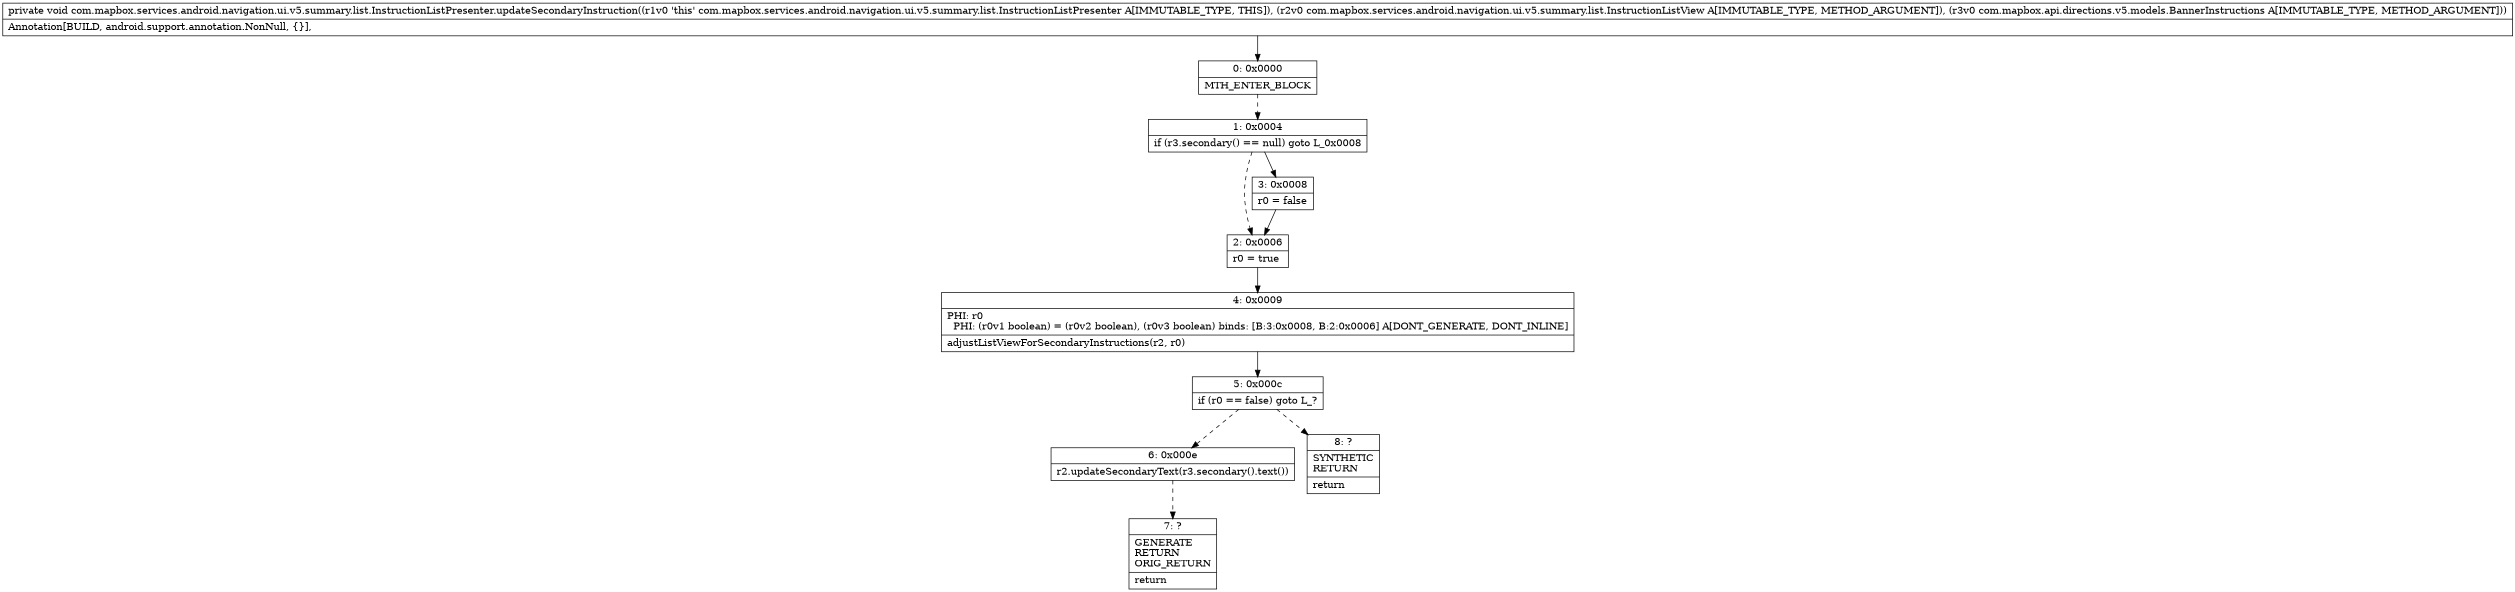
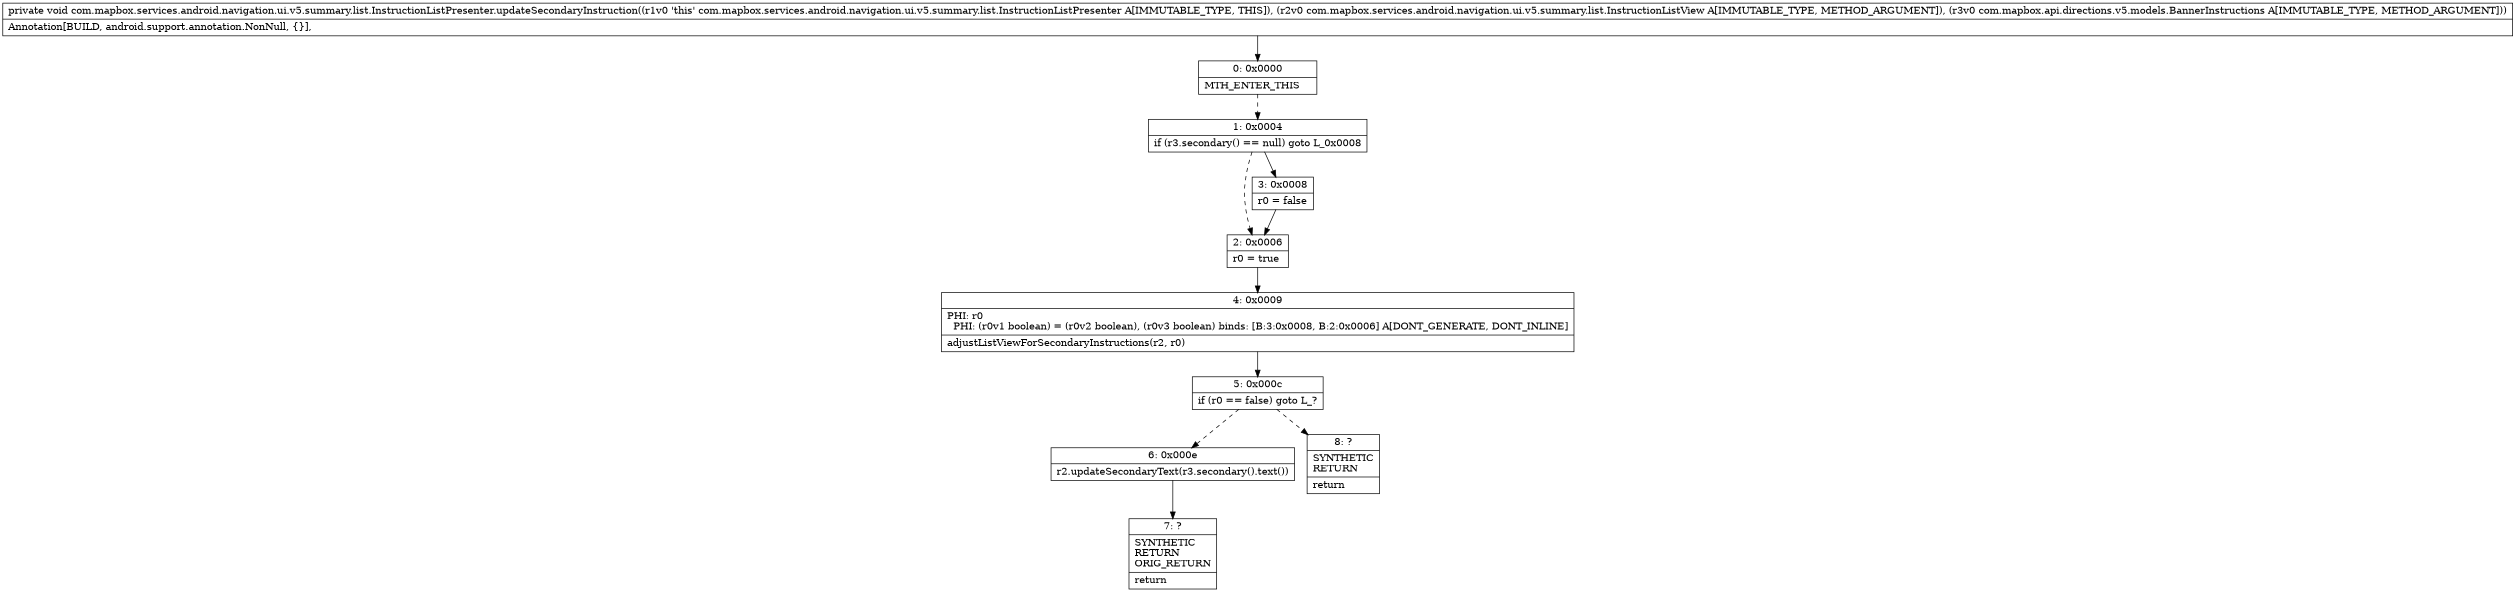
(1258, 86) -> (1252, 86)
(1173, 496) -> (1173, 496)
(1164, 543) -> (1165, 543)
